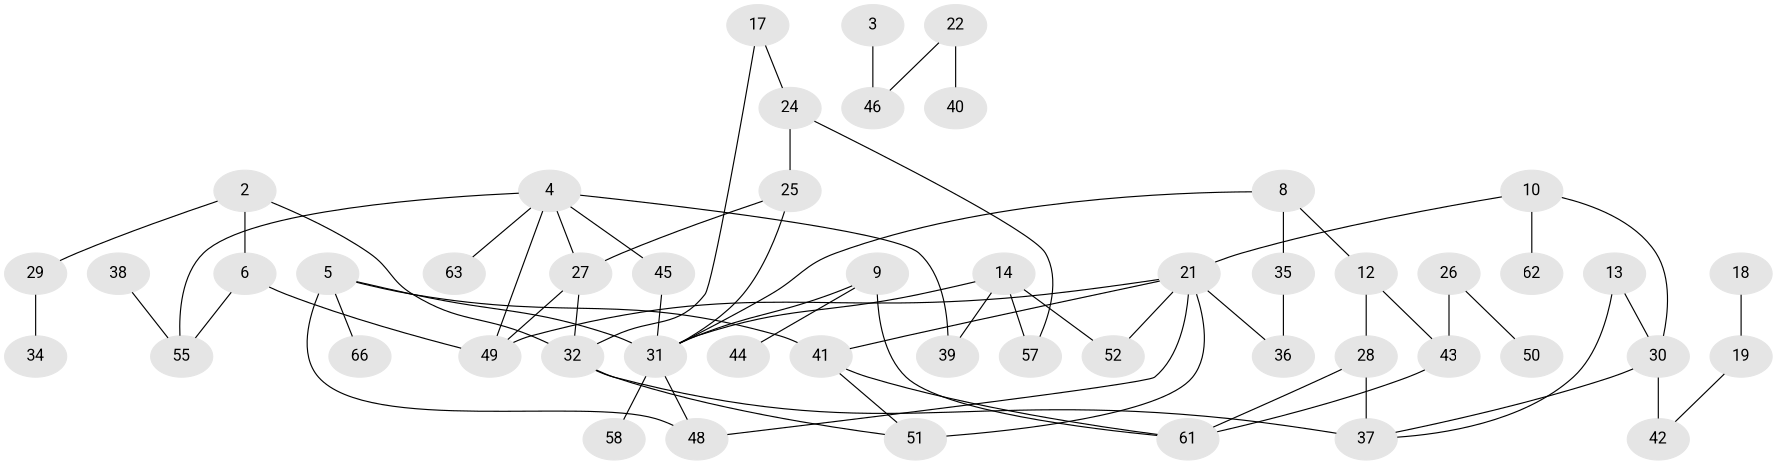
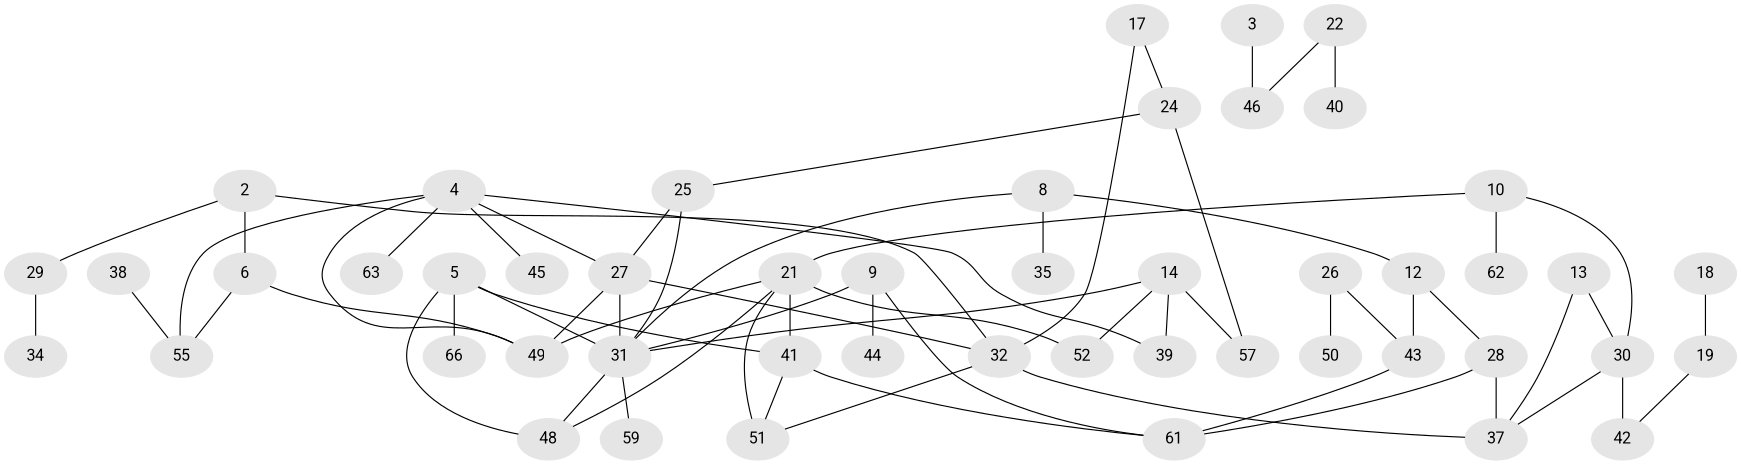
(660, 315) -> (620, 313)
(1283, 356) -> none
(614, 439) -> (631, 439)
